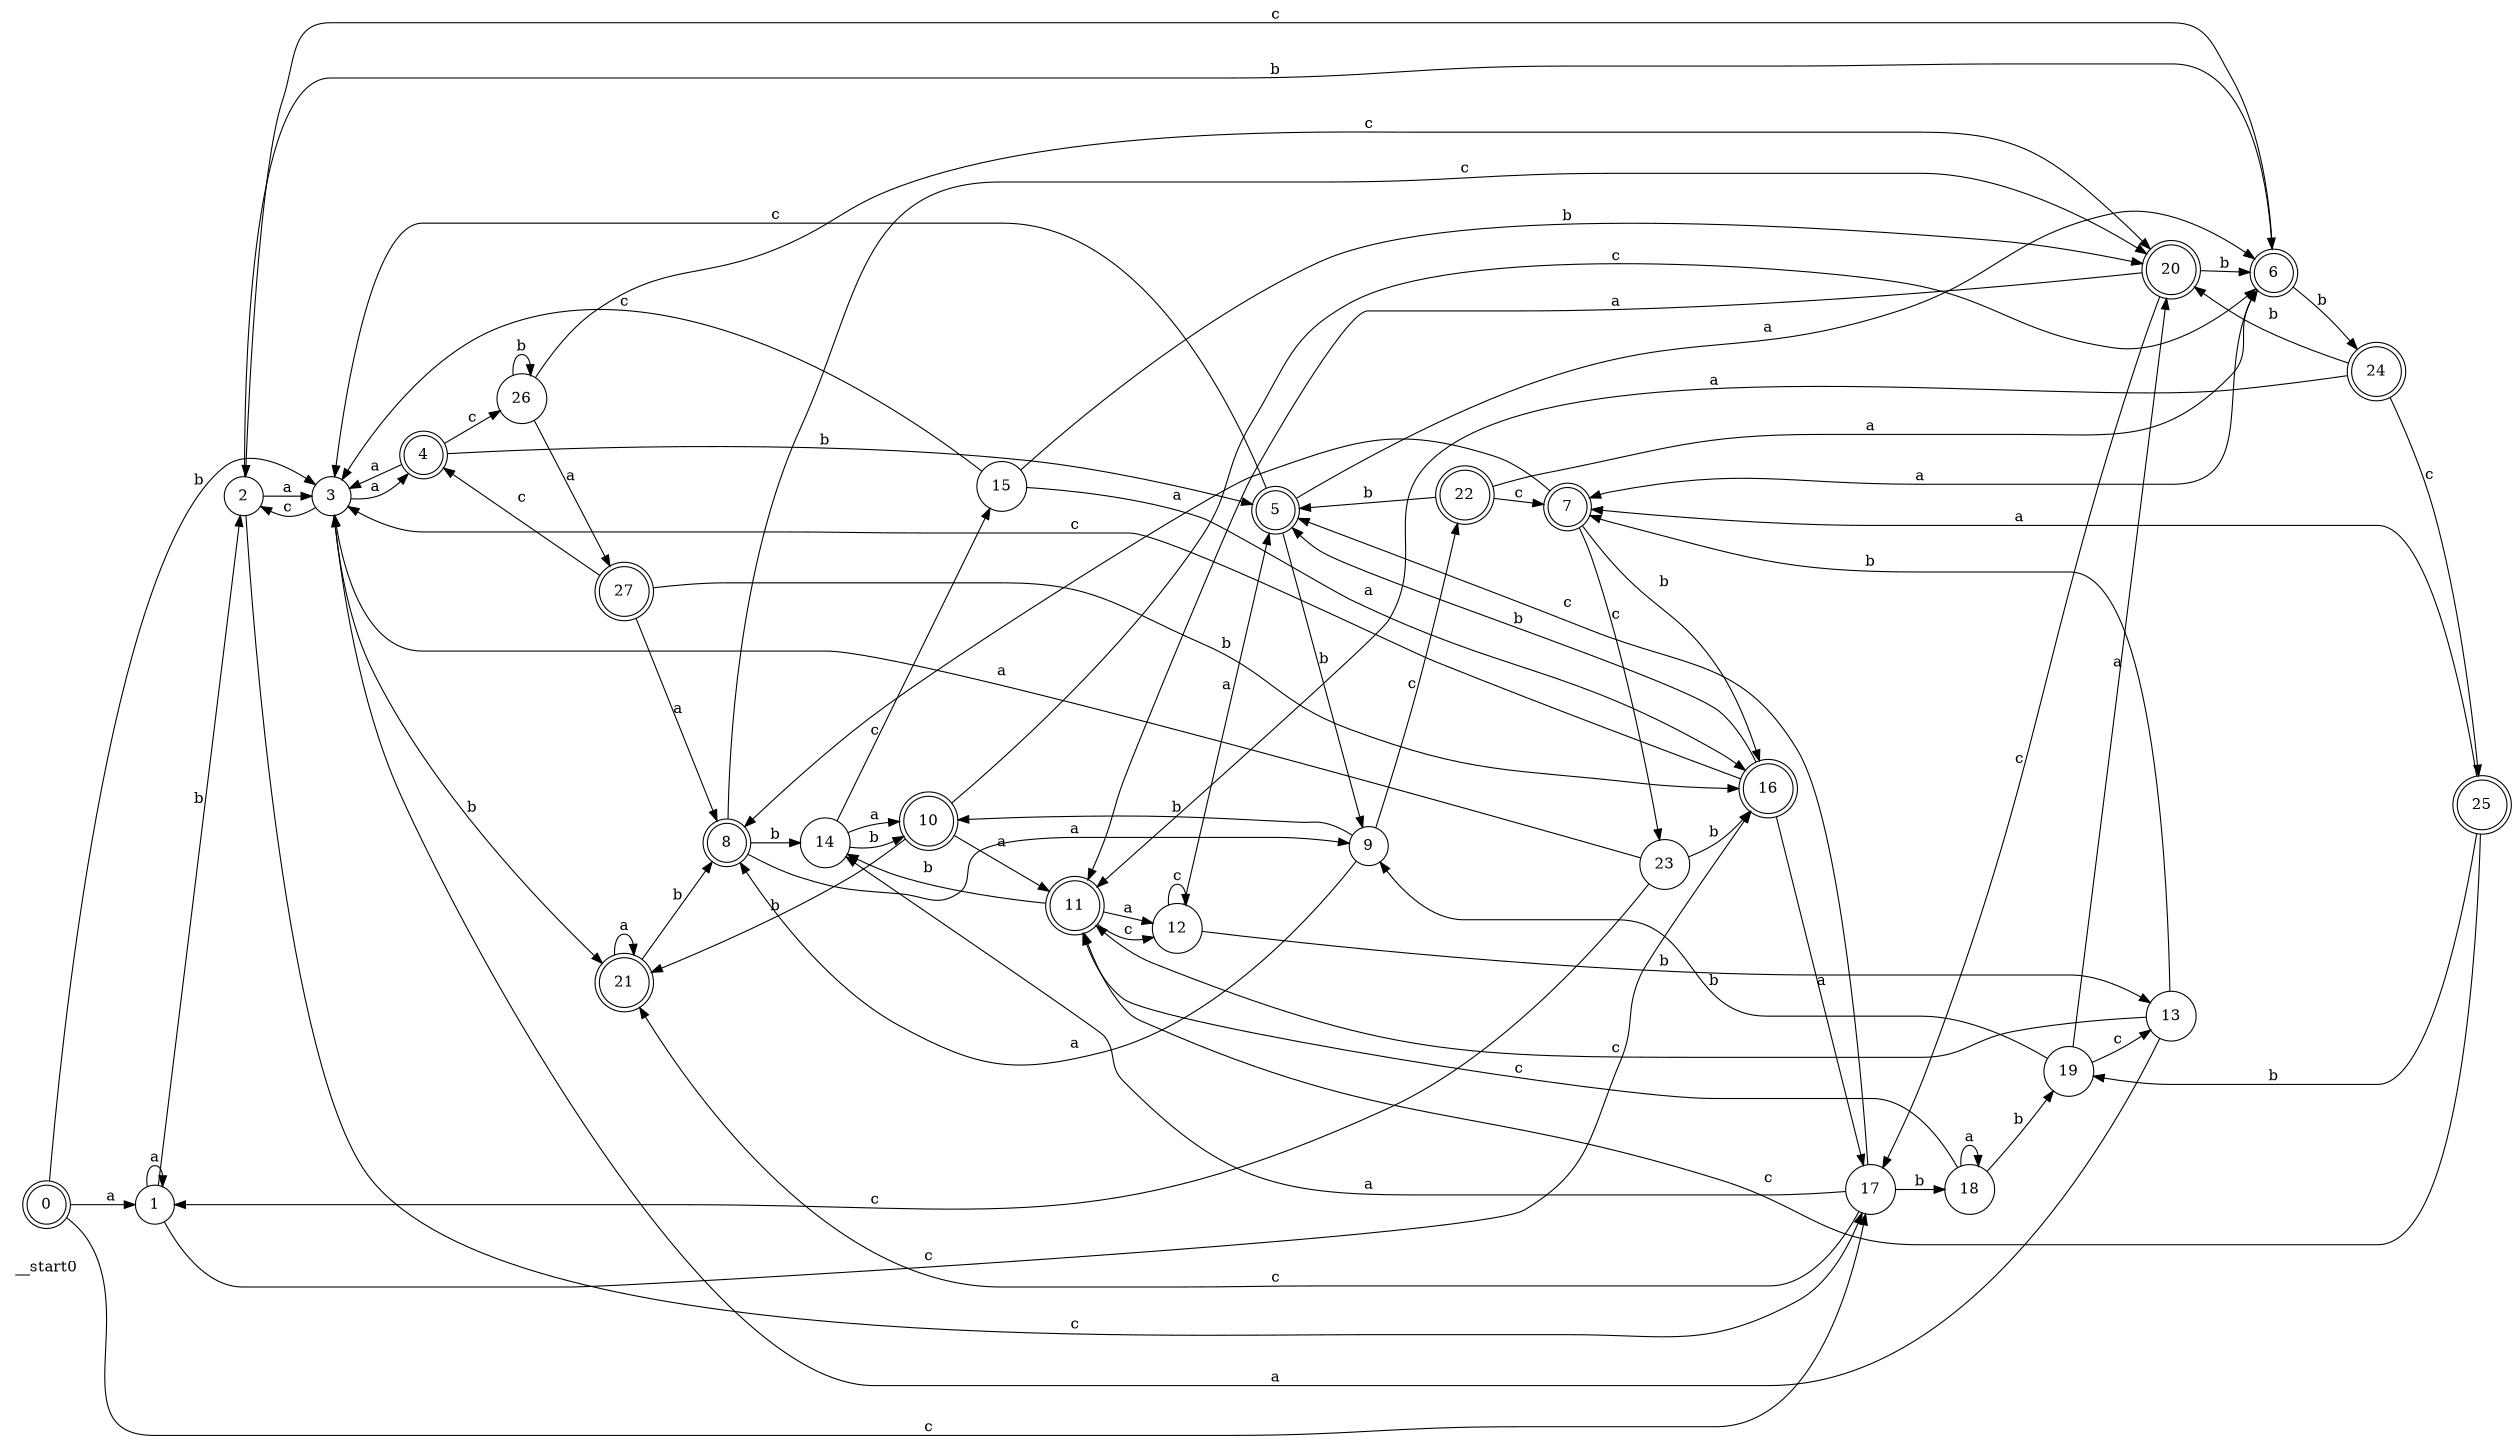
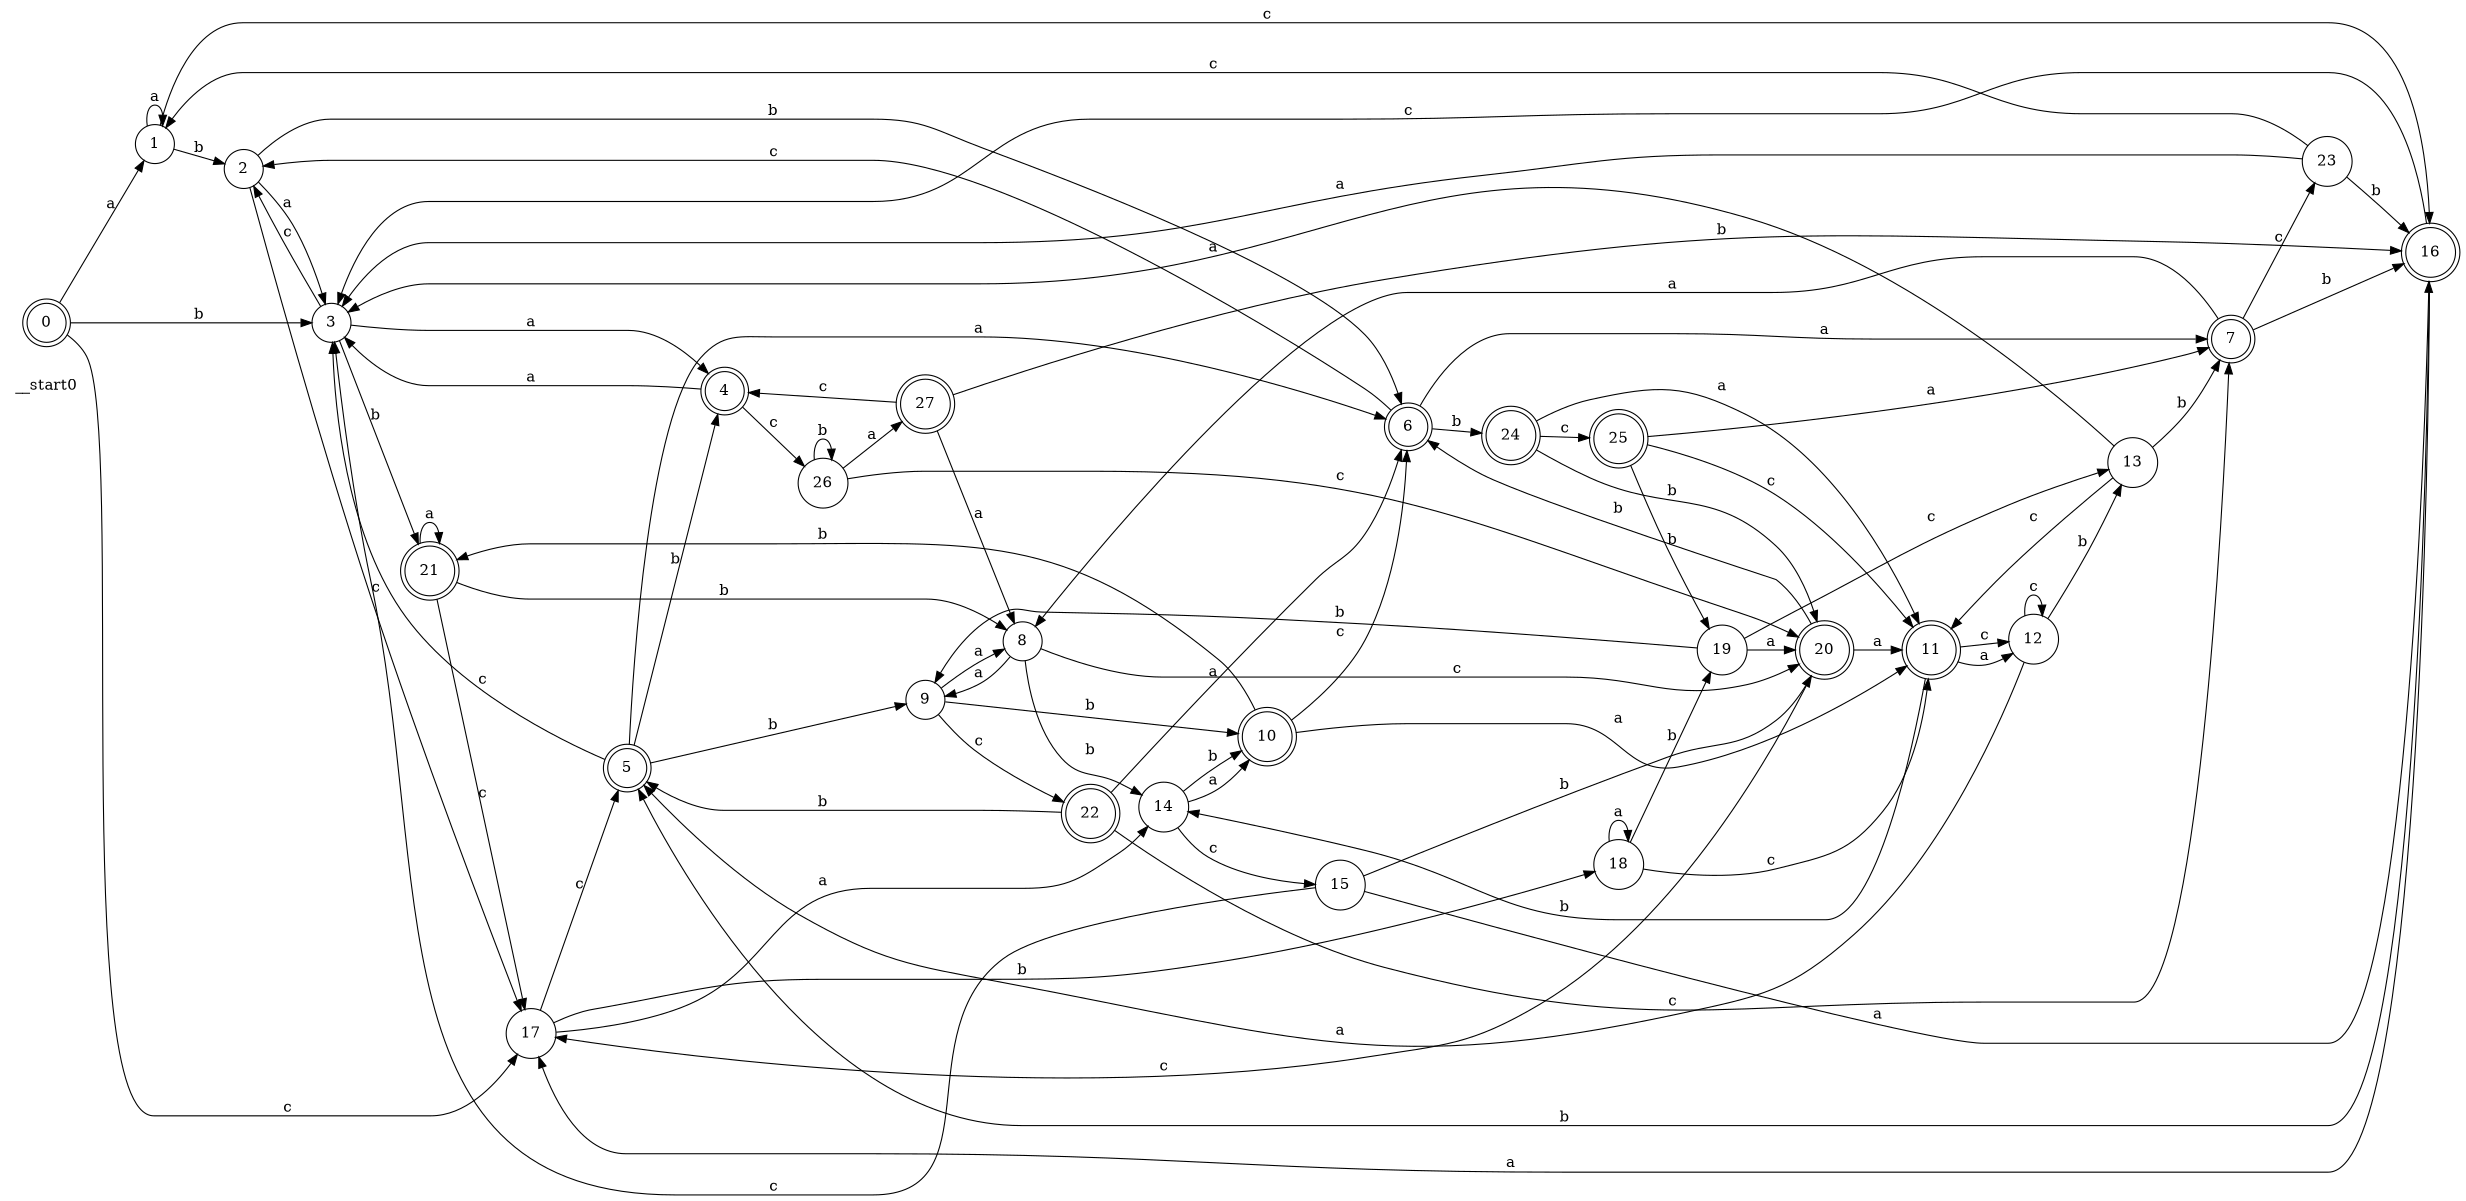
(847, 449) -> (675, 585)
(727, 843) -> (1023, 641)
(1214, 1287) -> (480, 799)
